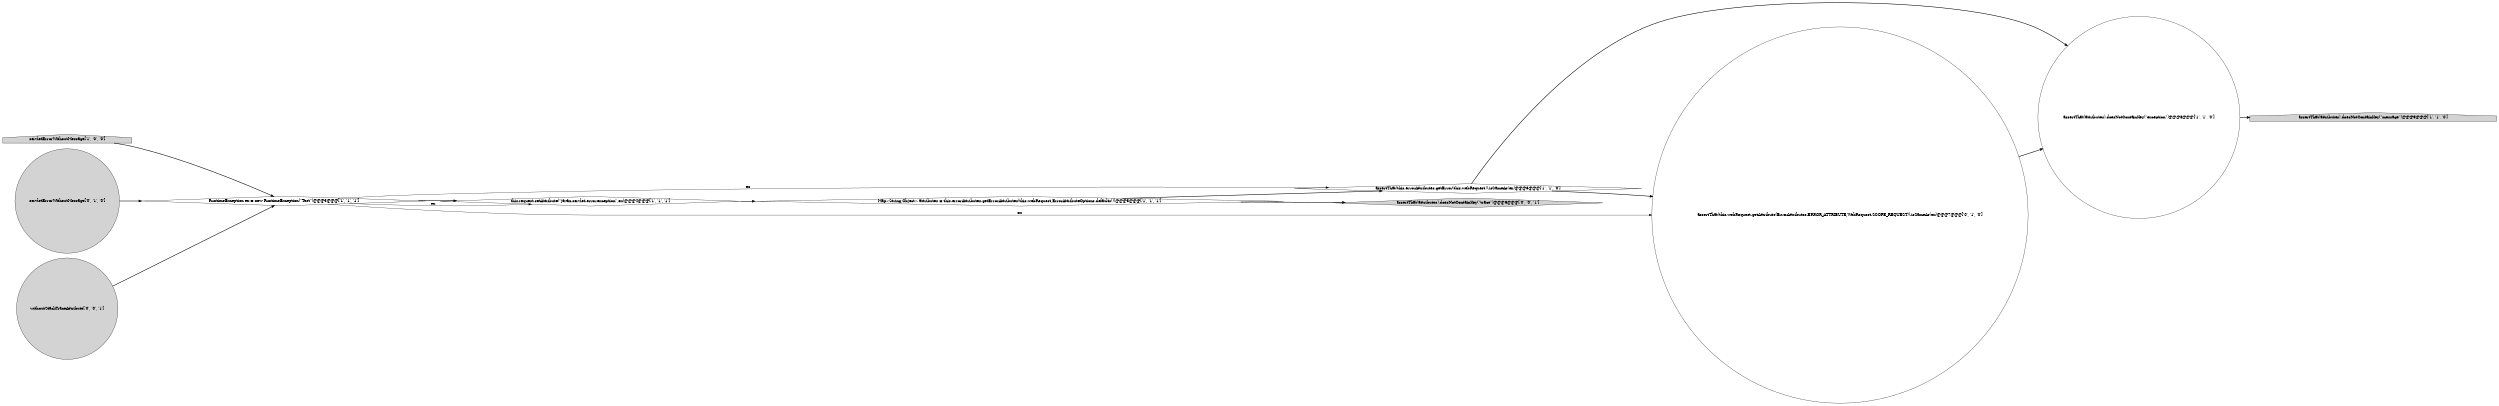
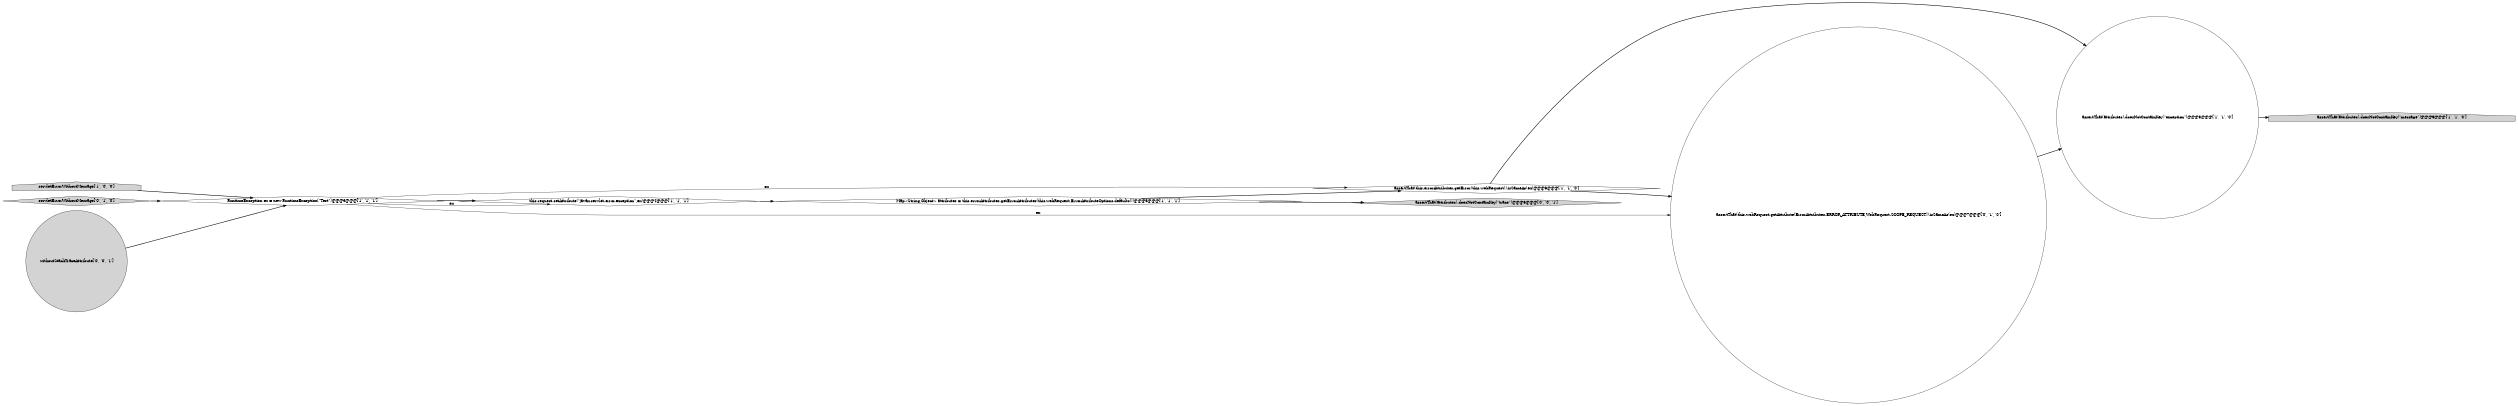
(67, 201) -> (77, 201)
